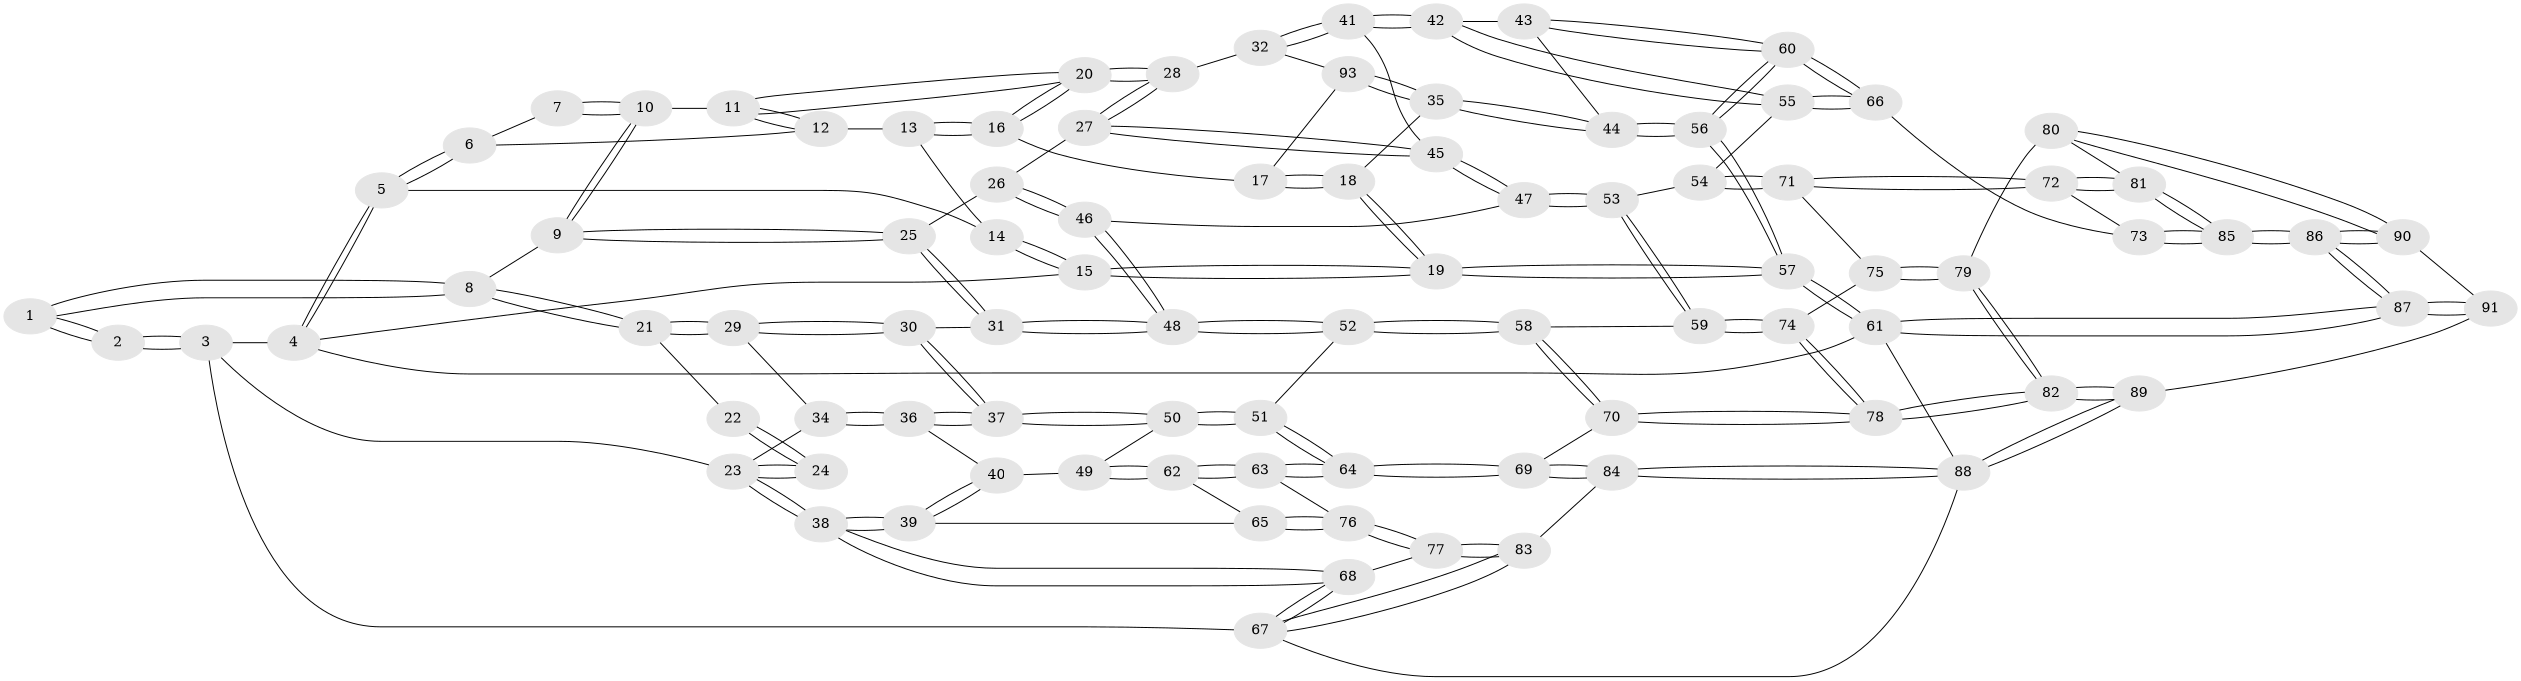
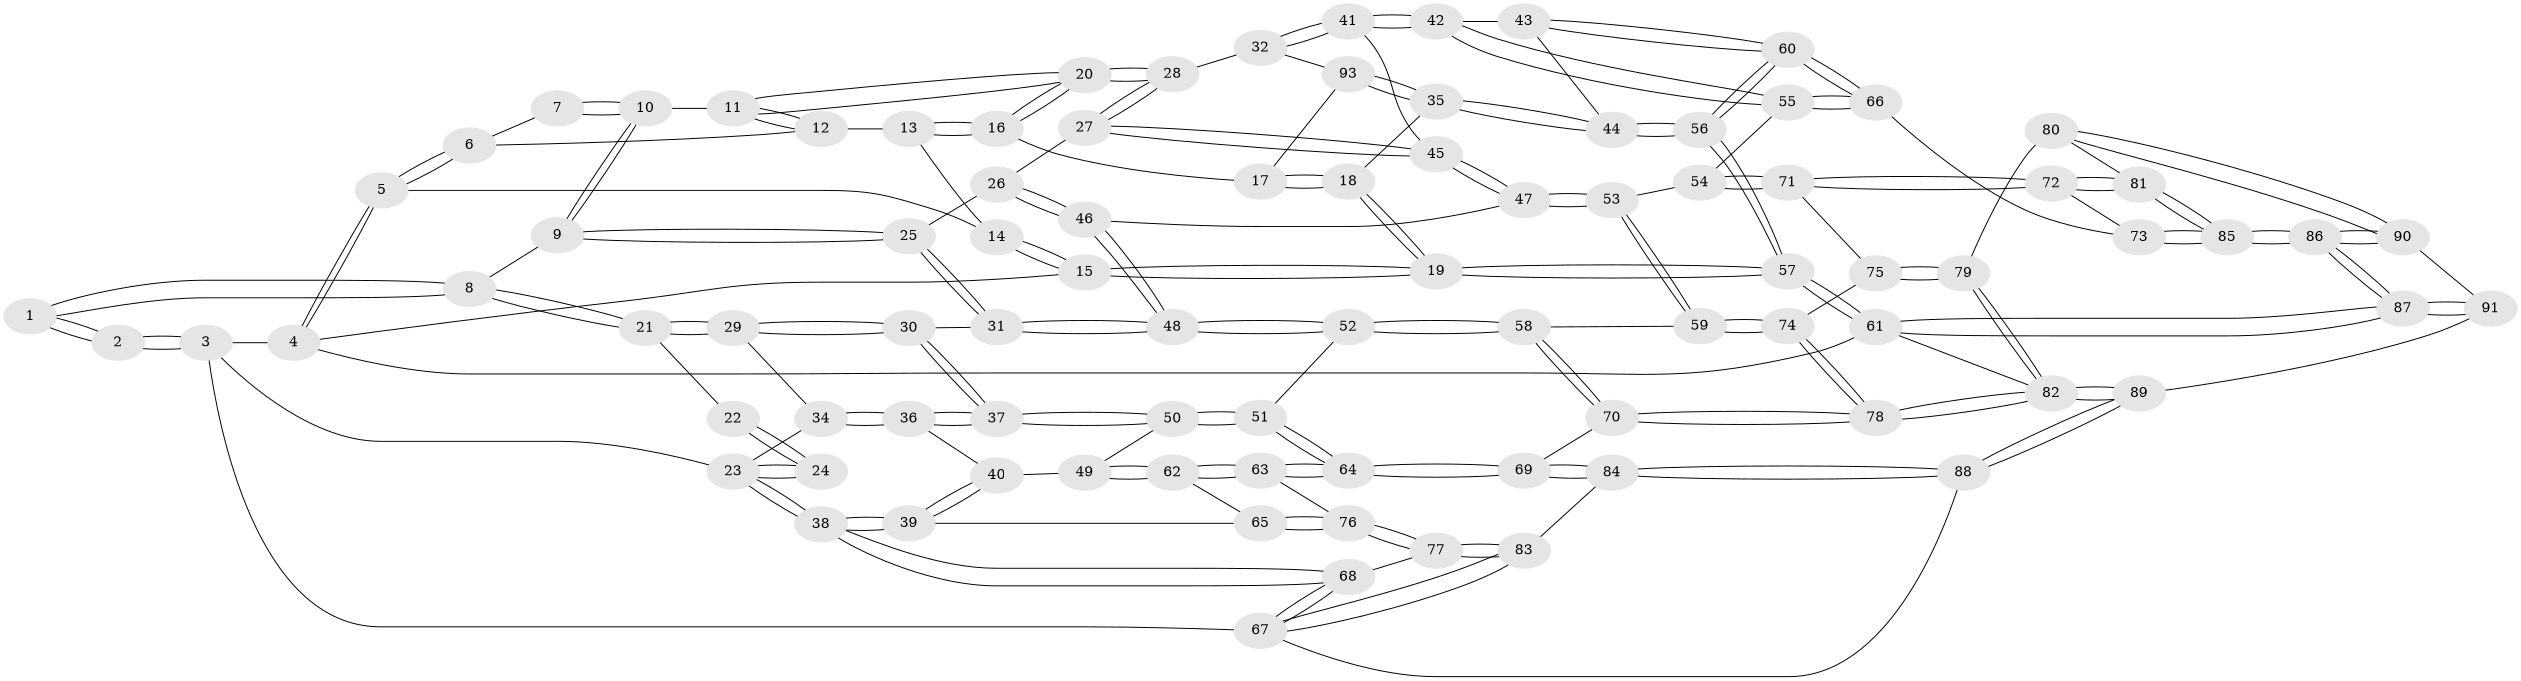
(1920, 400) -> (1964, 360)
